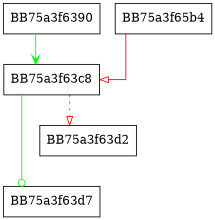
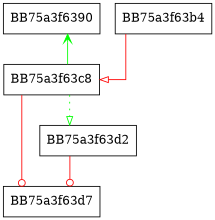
(164, 19) -> (164, 19)
(36, 45) -> (68, 53)
(70, 106) -> (70, 106)
(22, 137) -> (22, 137)
none -> (70, 168)
